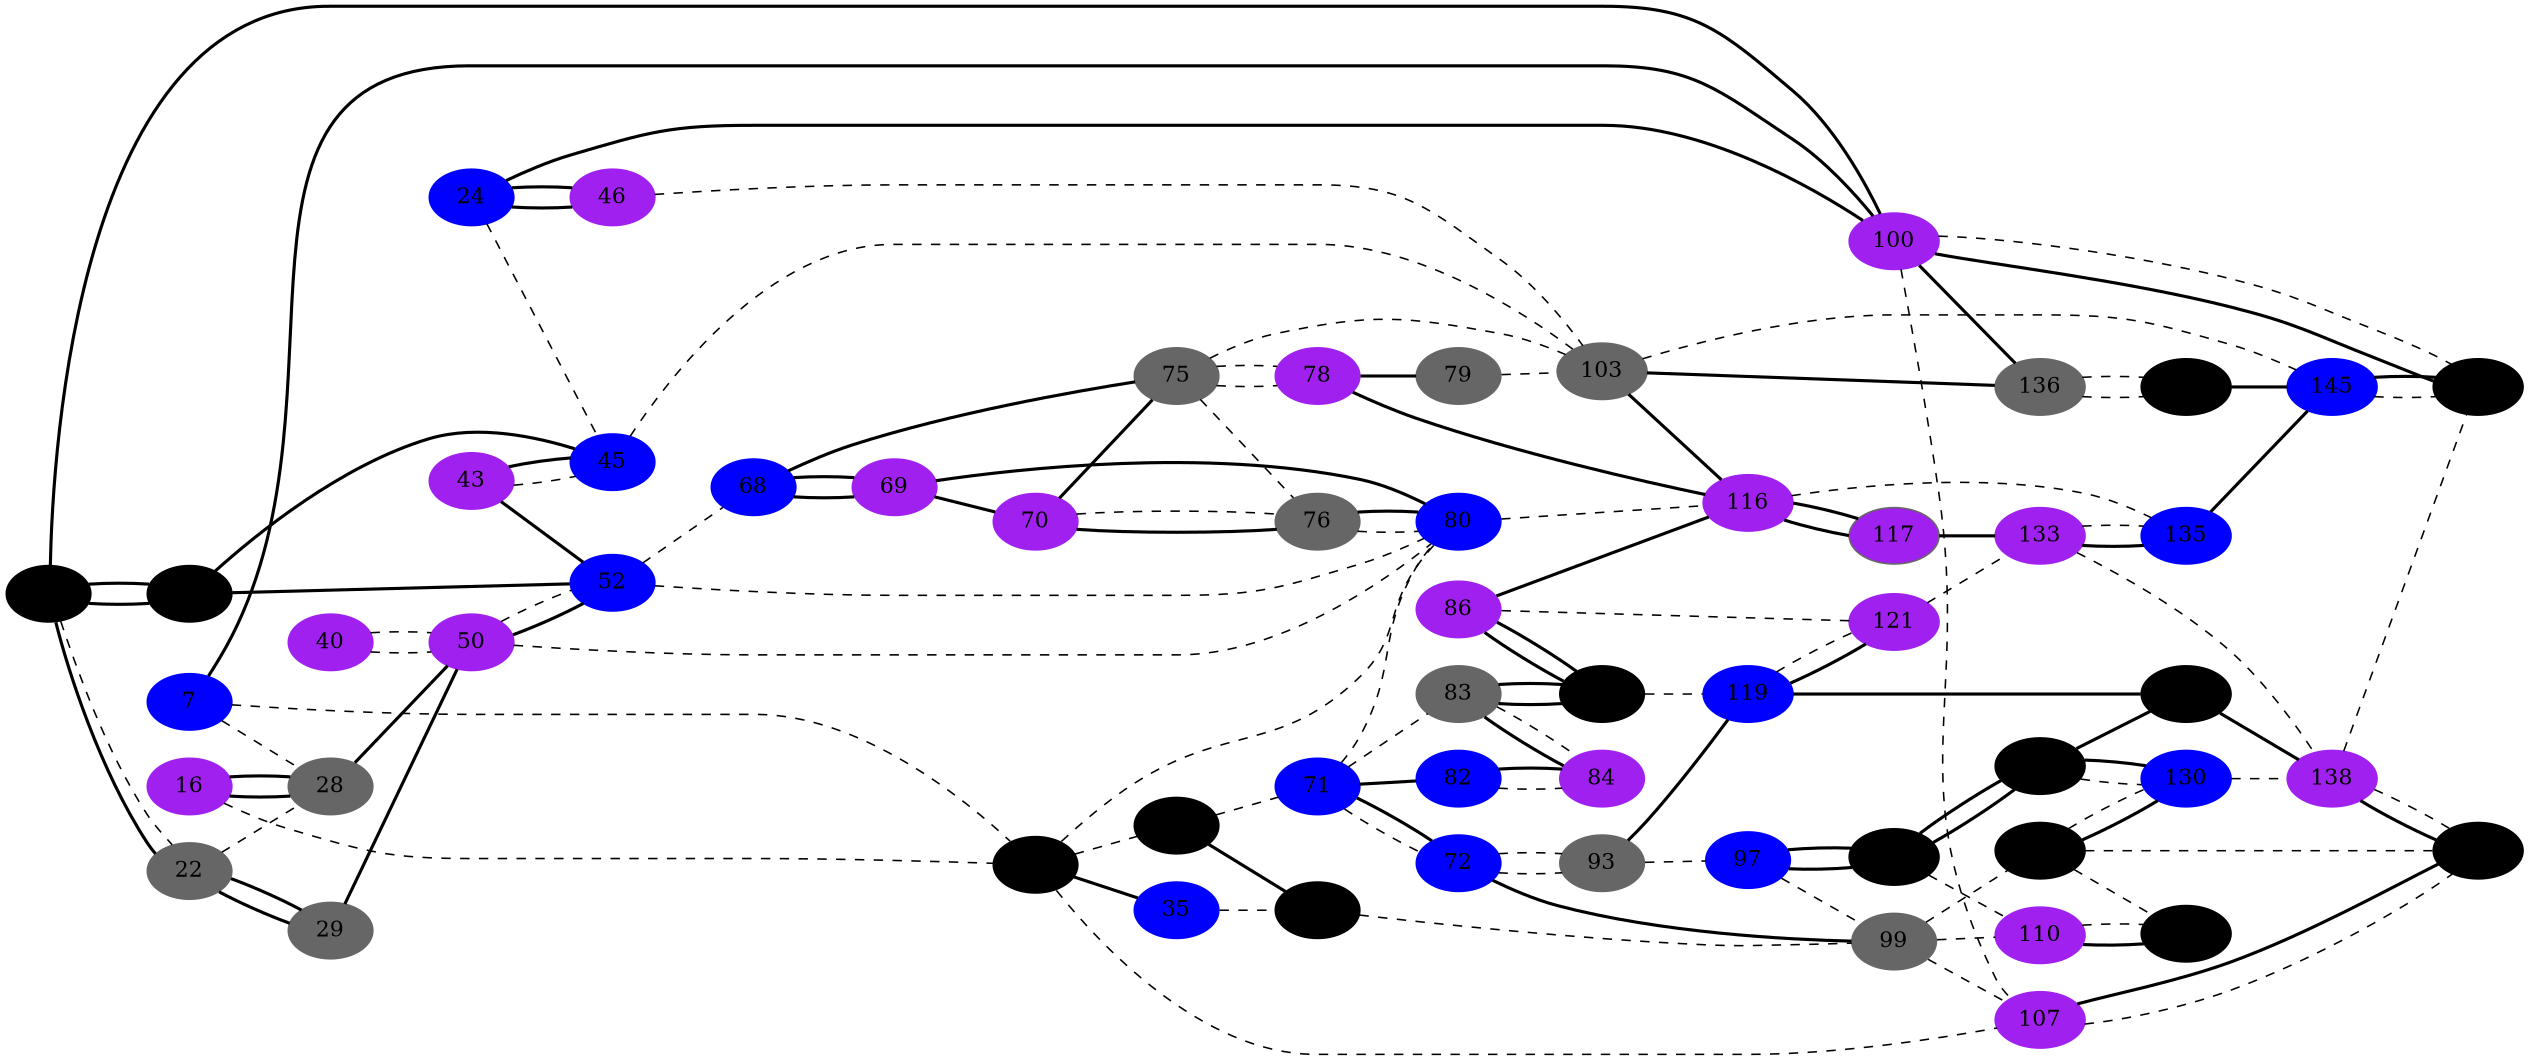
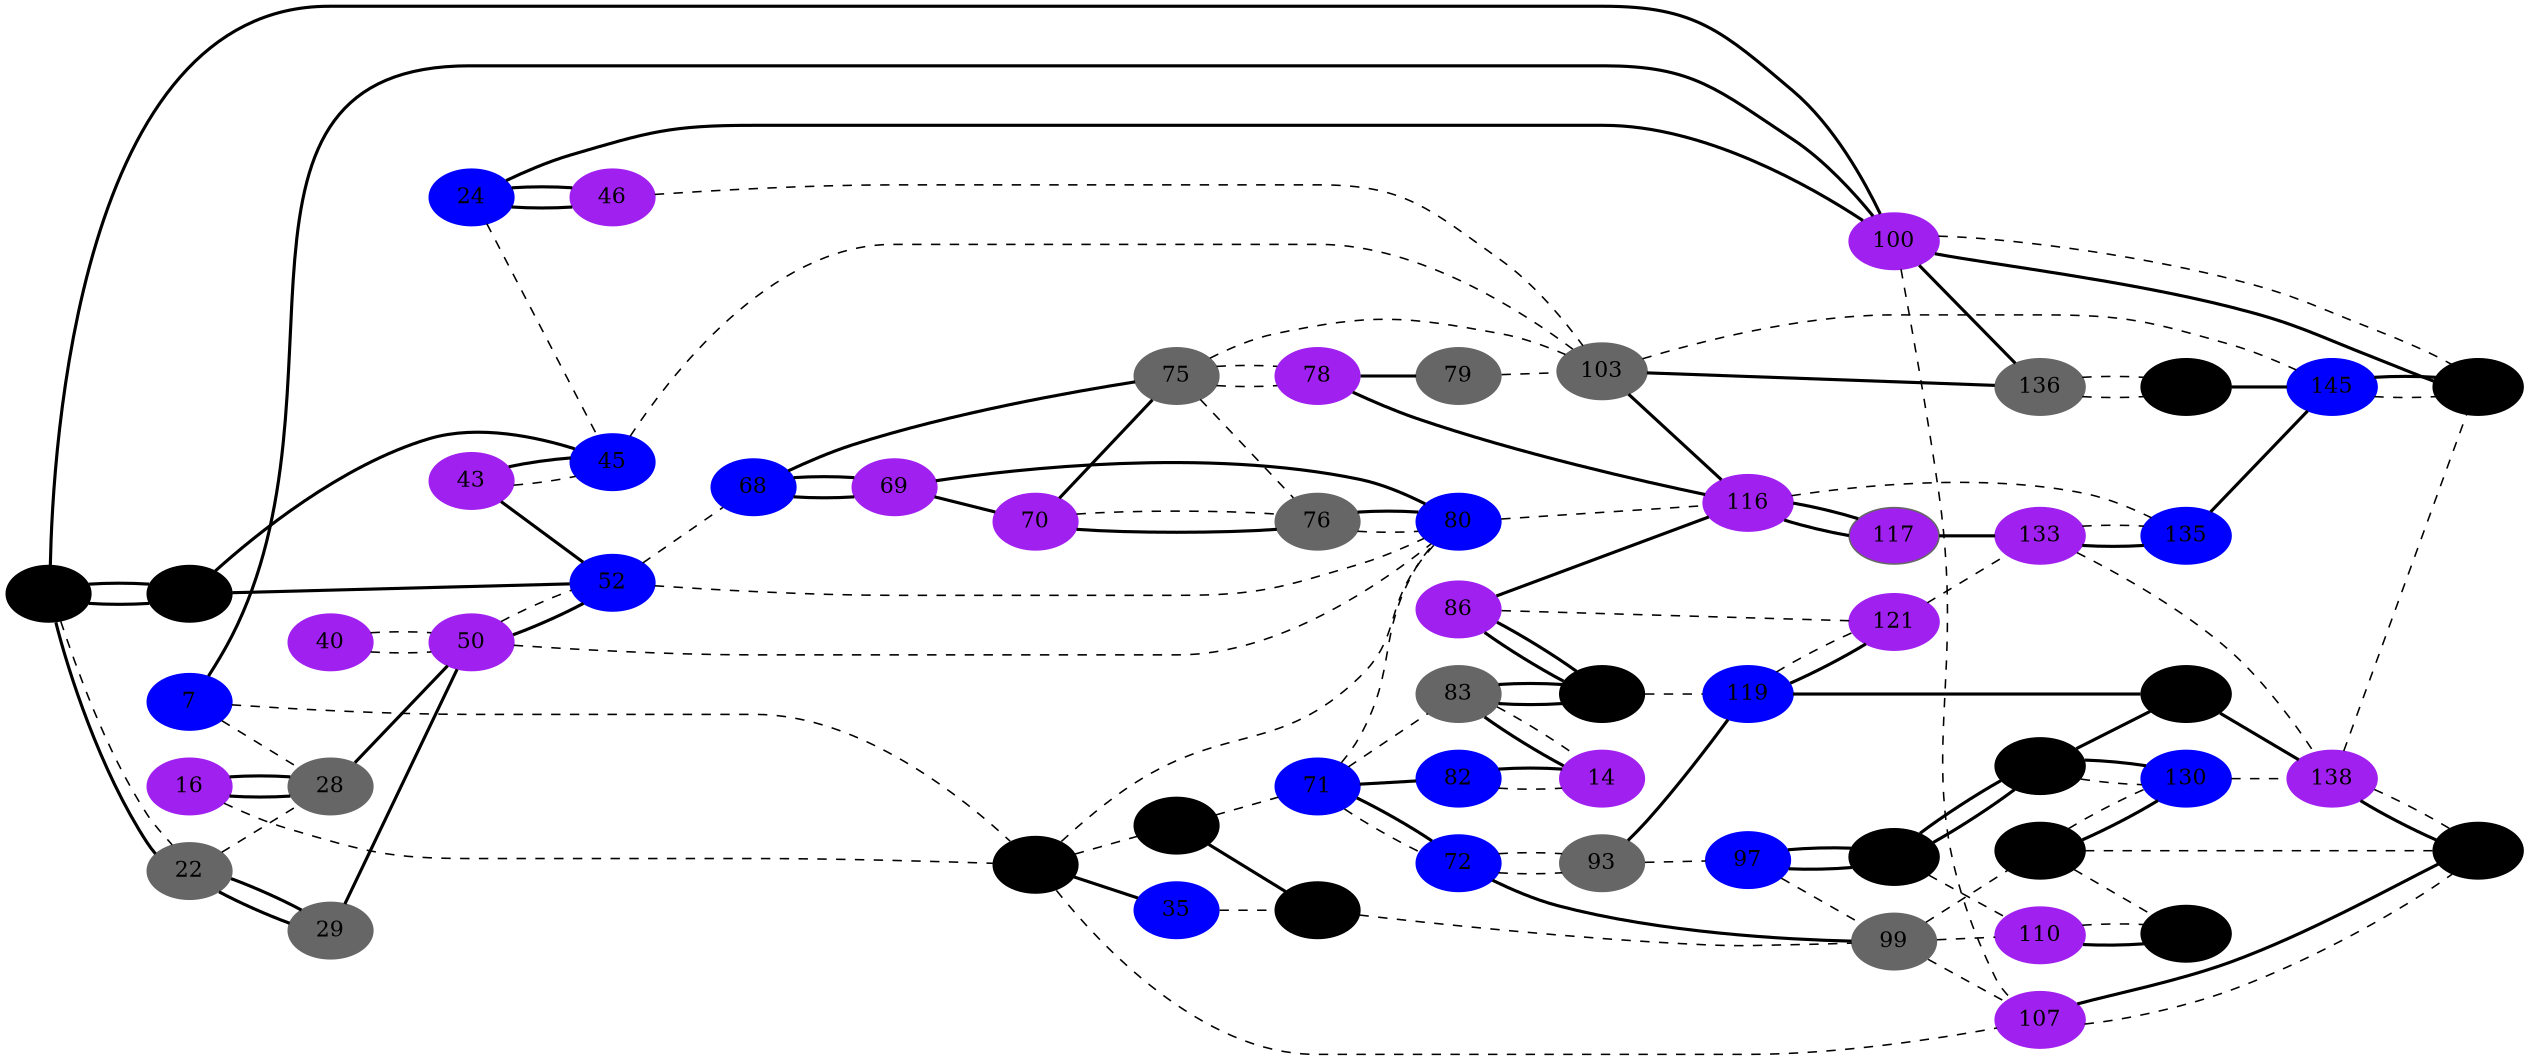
(1602, 779) -> (1602, 779)
